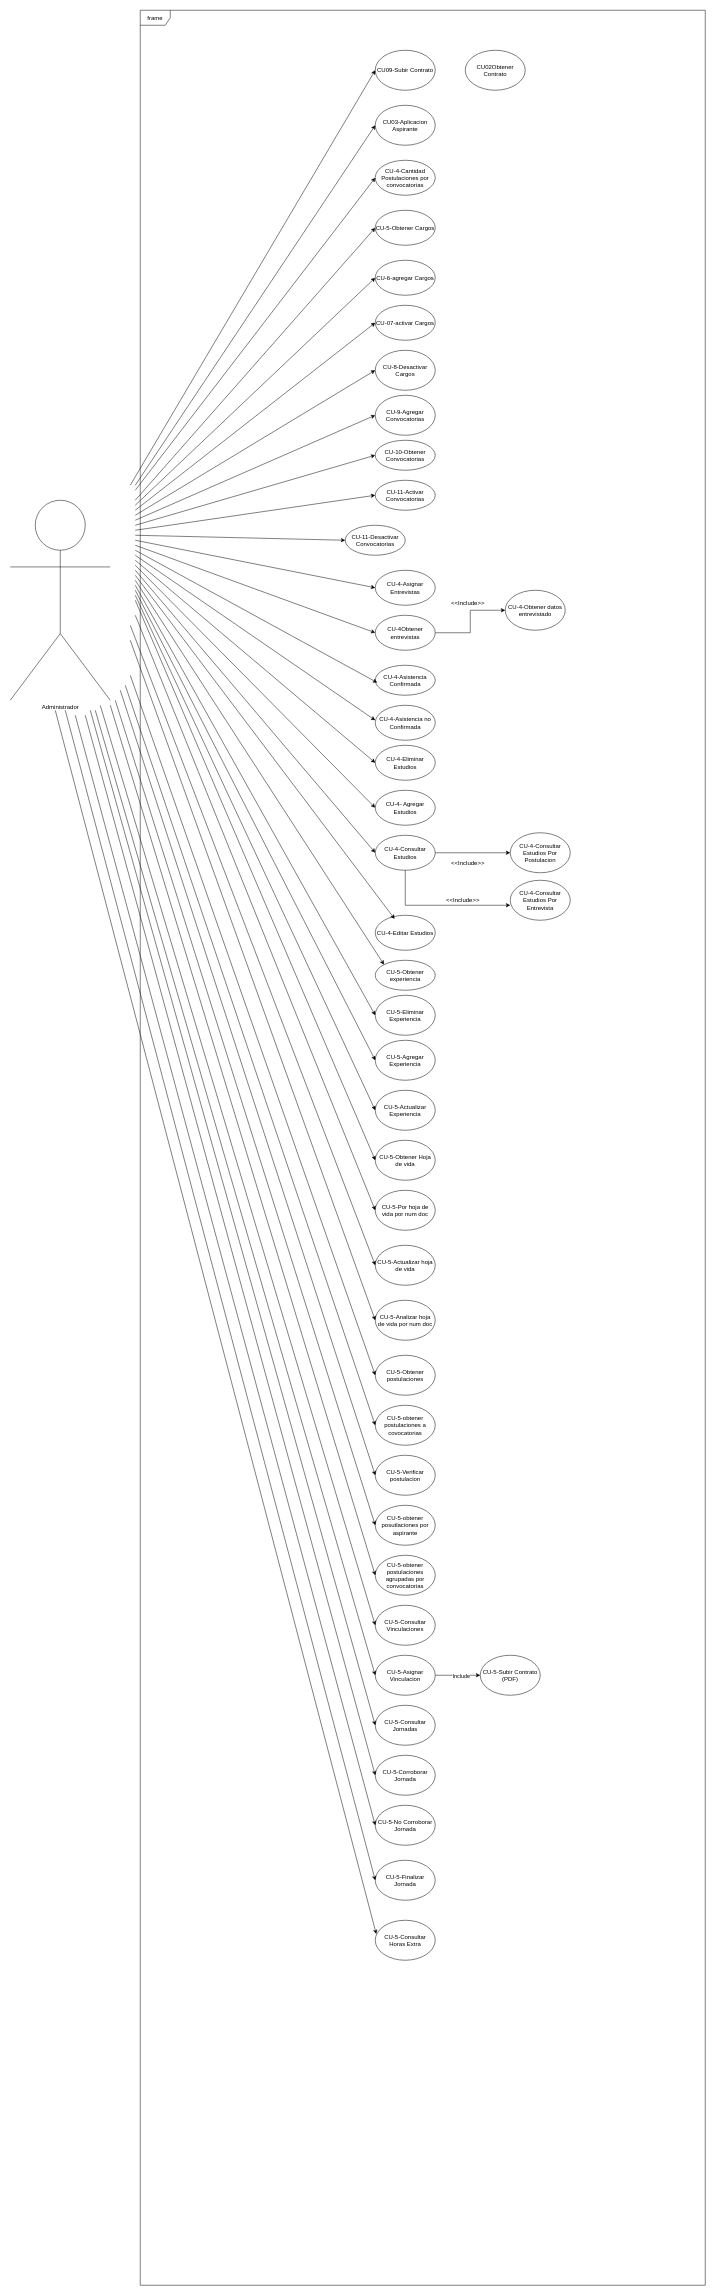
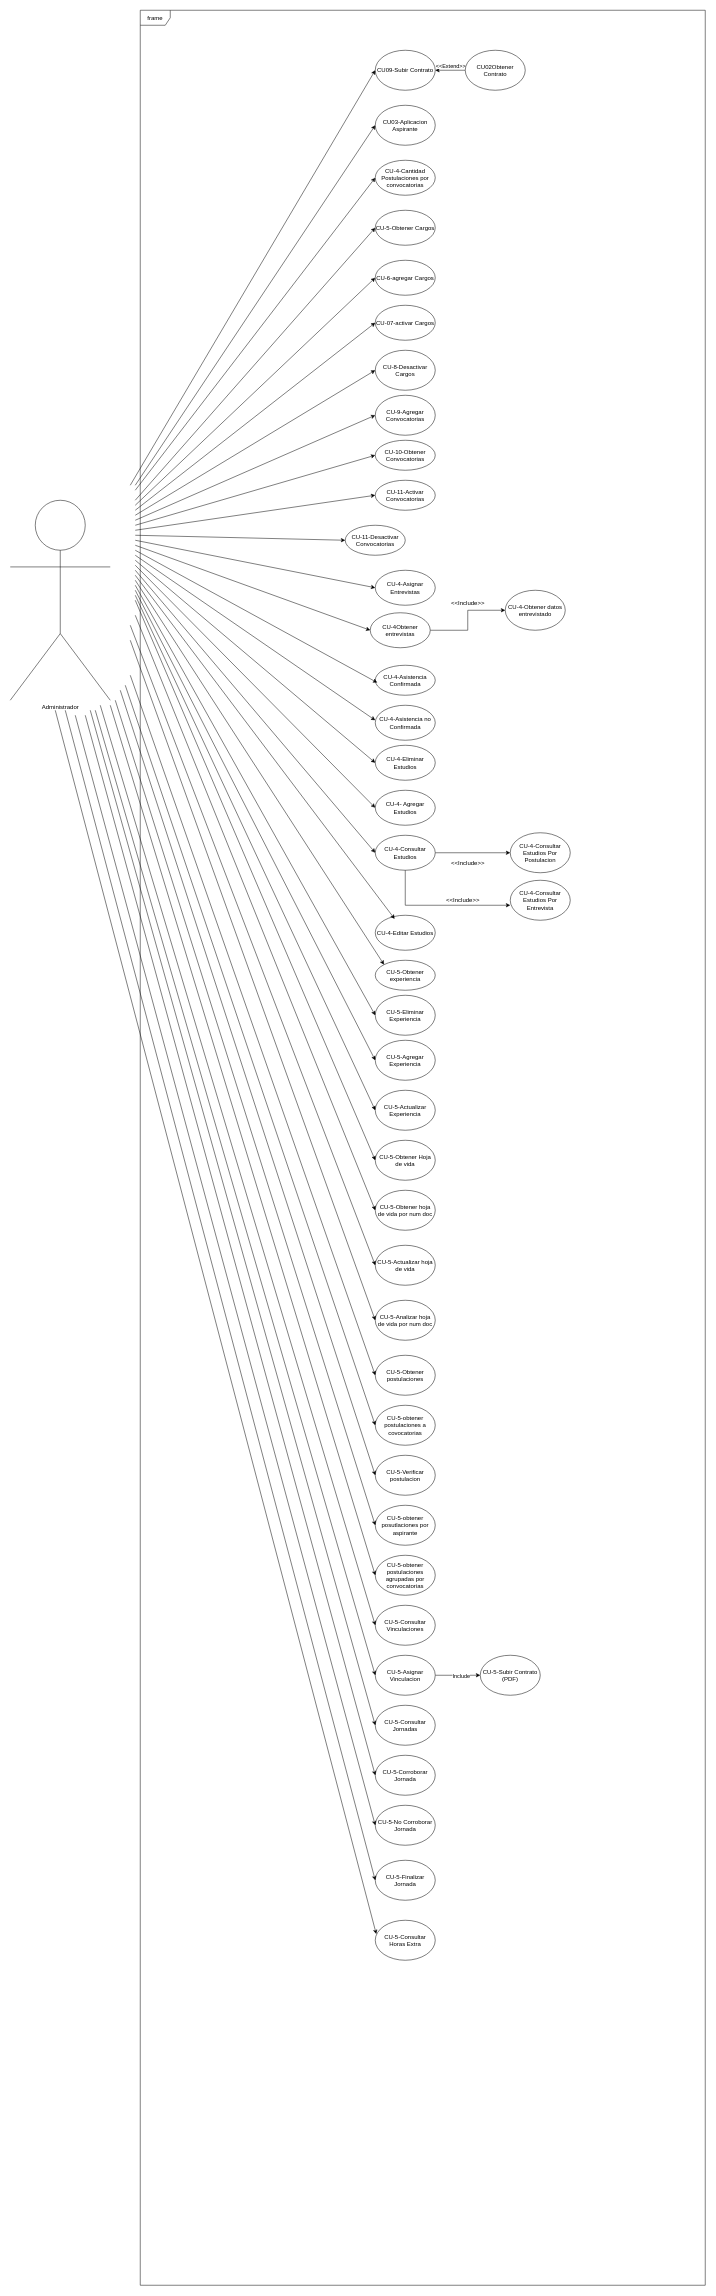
none -> (439, 70)
(405, 633) -> (400, 630)
(405, 1210) -> (405, 1210)
